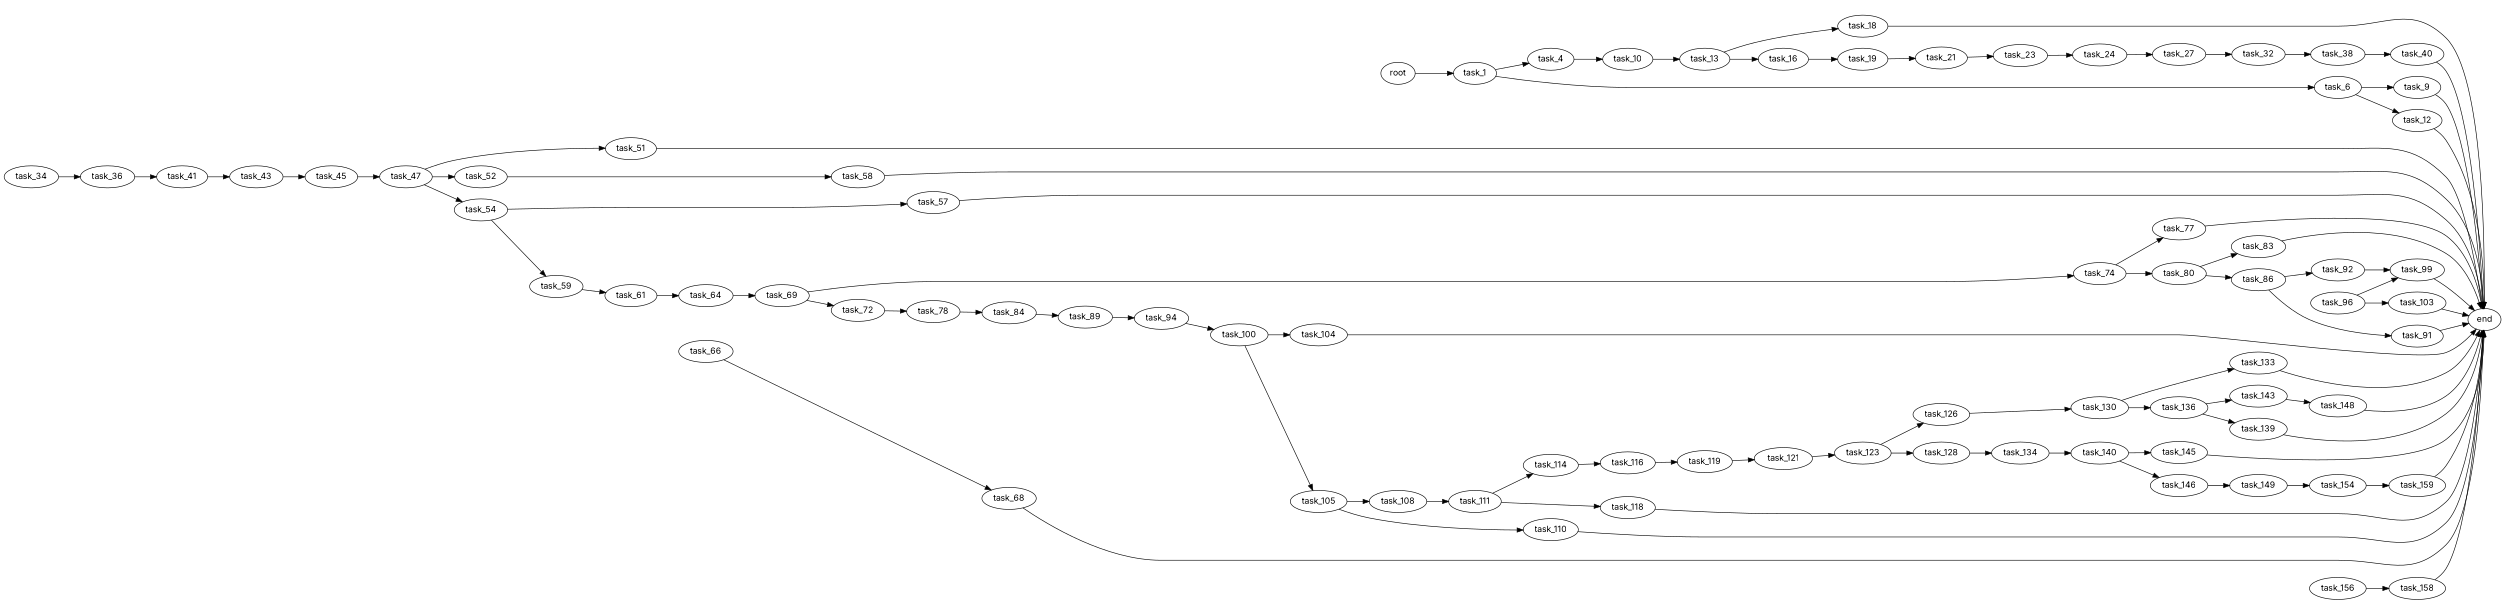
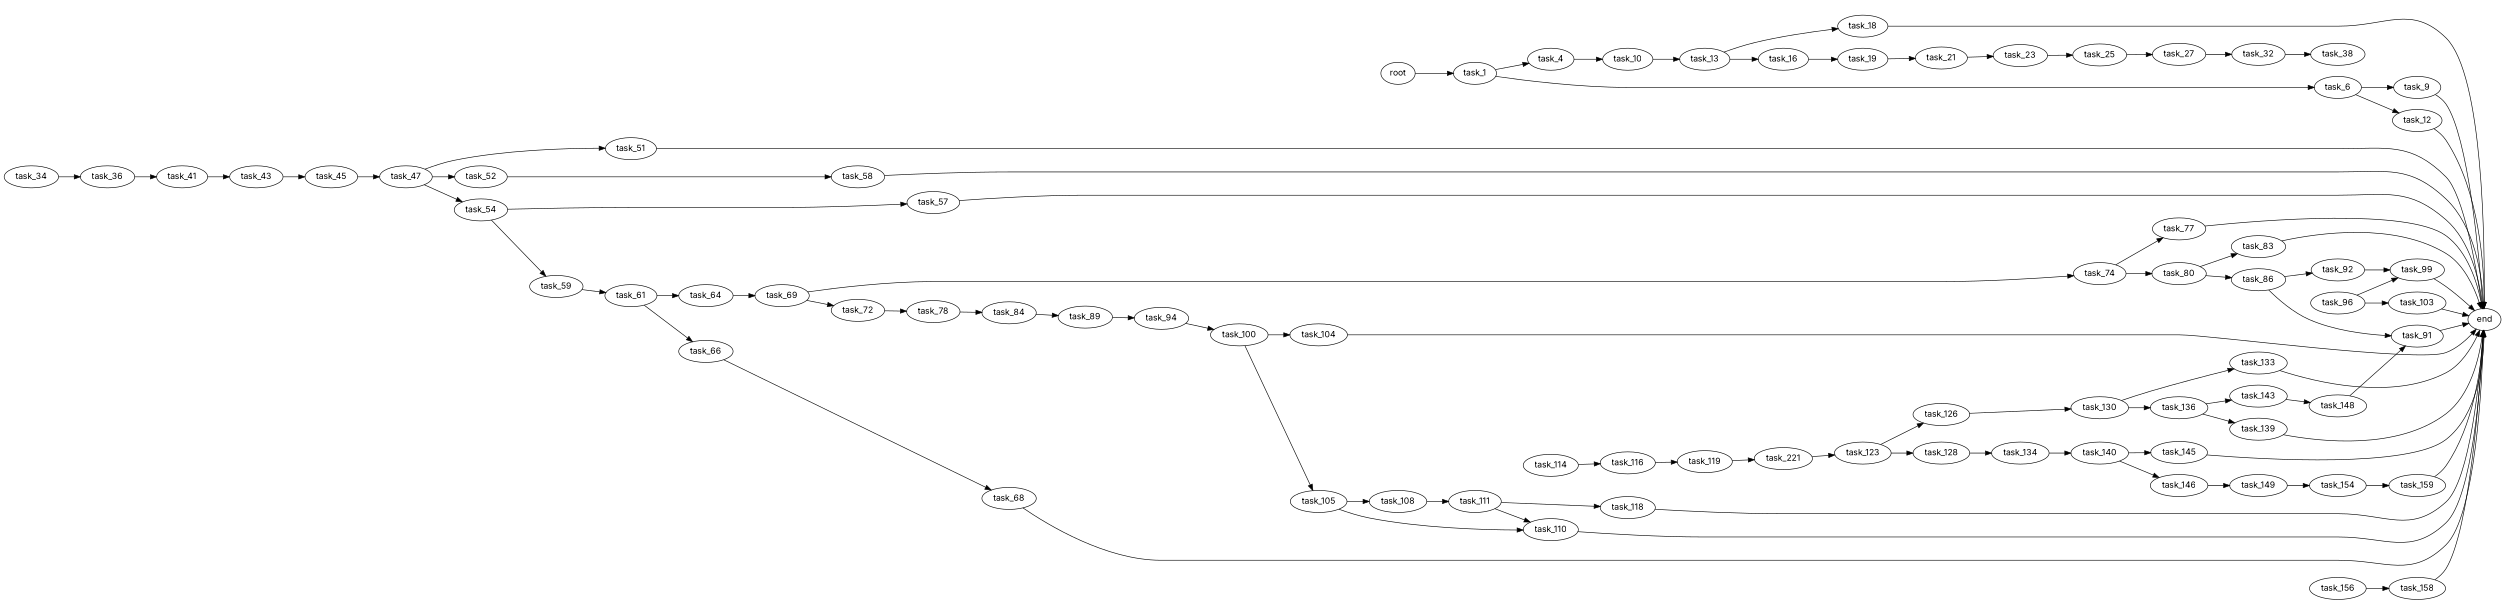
(2417, 54) -> none
(2100, 55) -> (2100, 55)
none -> (666, 322)
(2440, 400) -> (2375, 373)
(1783, 459) -> (1783, 459)
(1510, 485) -> (1510, 514)
